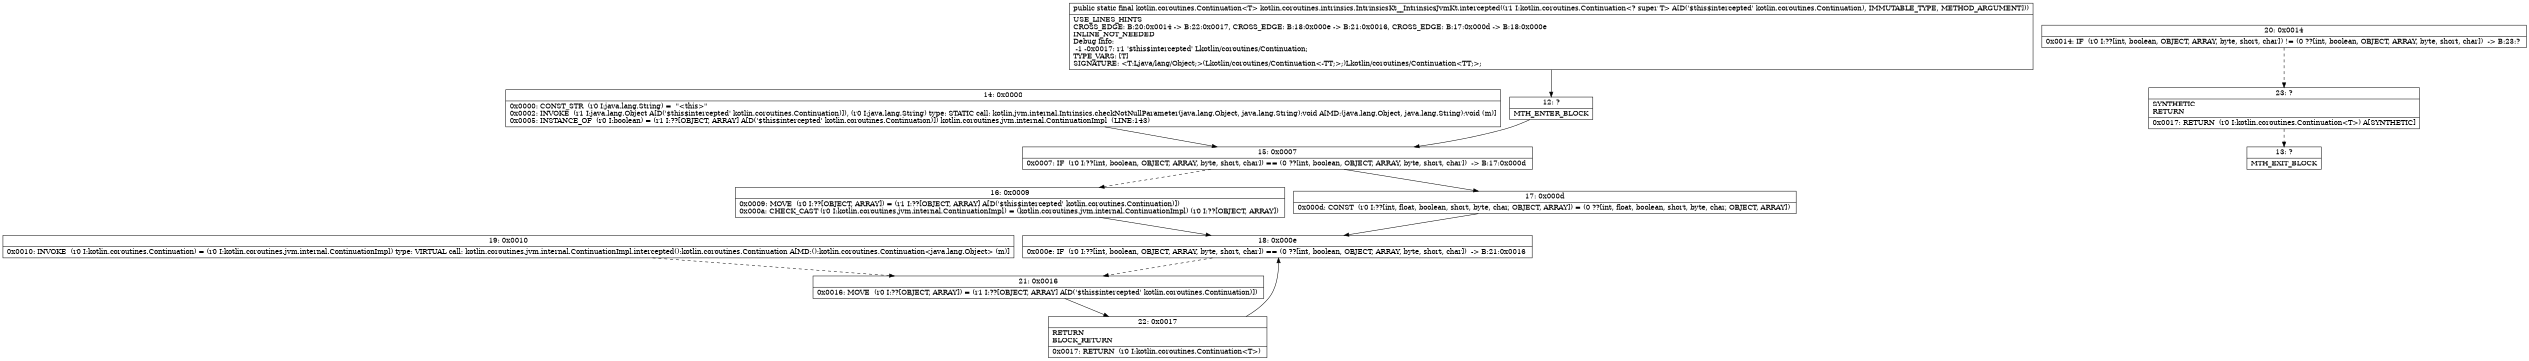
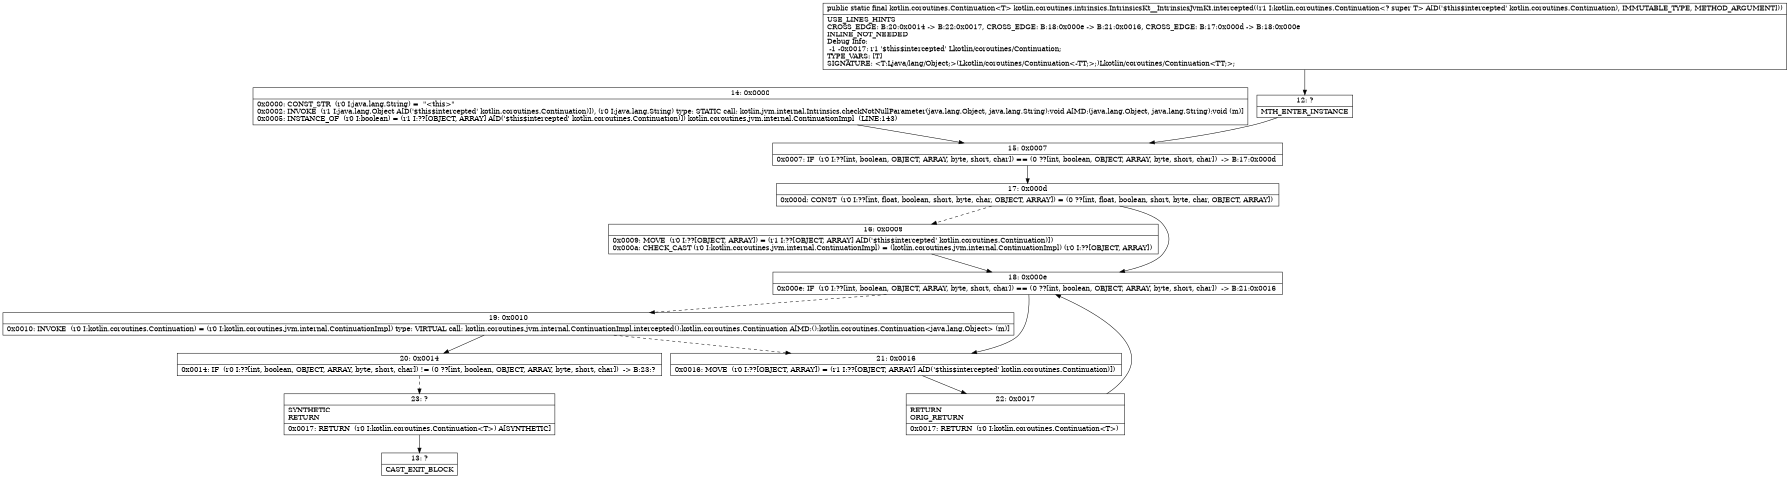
(1551, 114) -> (1305, 112)
(2284, 135) -> (419, 441)
(2284, 164) -> (419, 470)
(1158, 178) -> (964, 214)
(1160, 267) -> (1017, 336)
none -> (771, 303)
(1083, 341) -> (937, 418)
none -> (466, 343)
